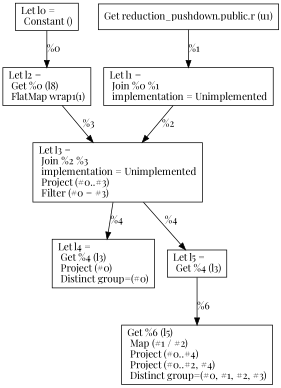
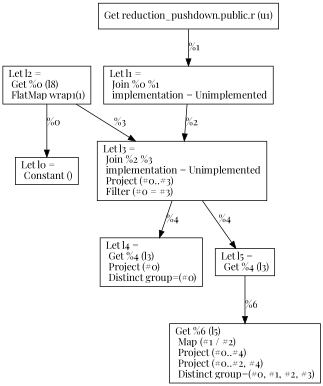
(47, 45) -> (47, 127)
